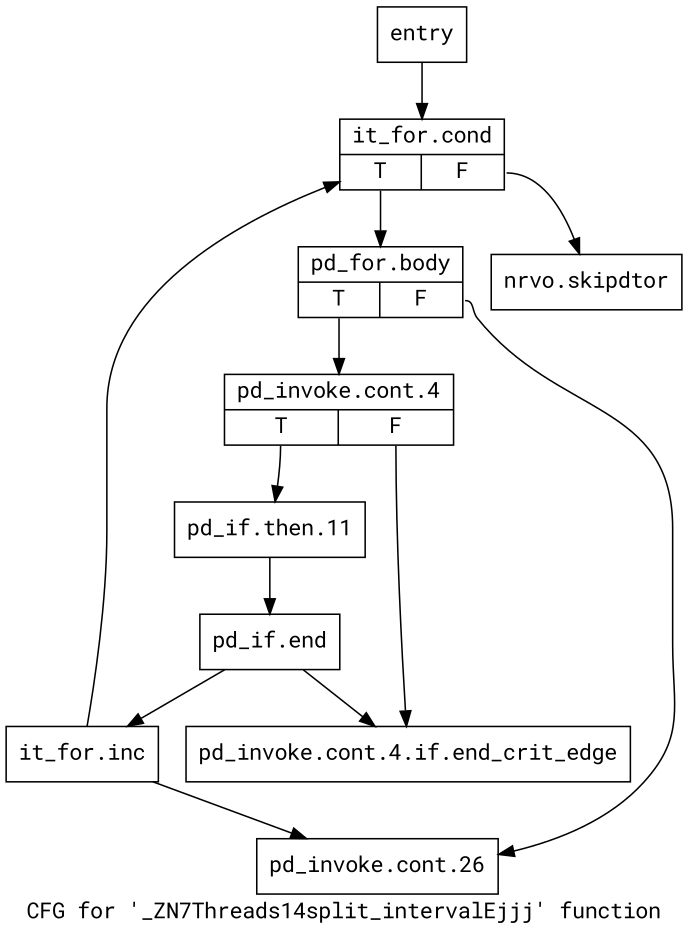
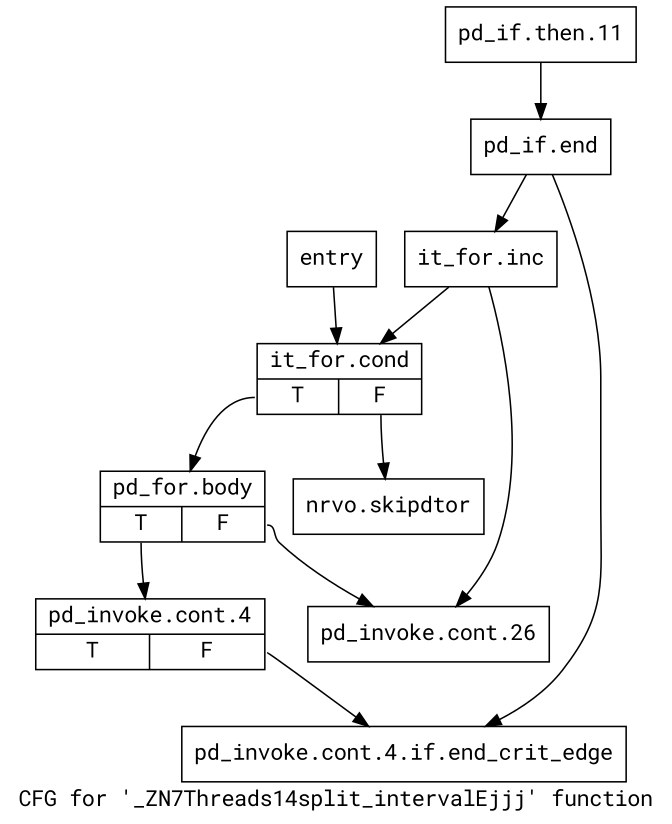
(280, 466) -> none
